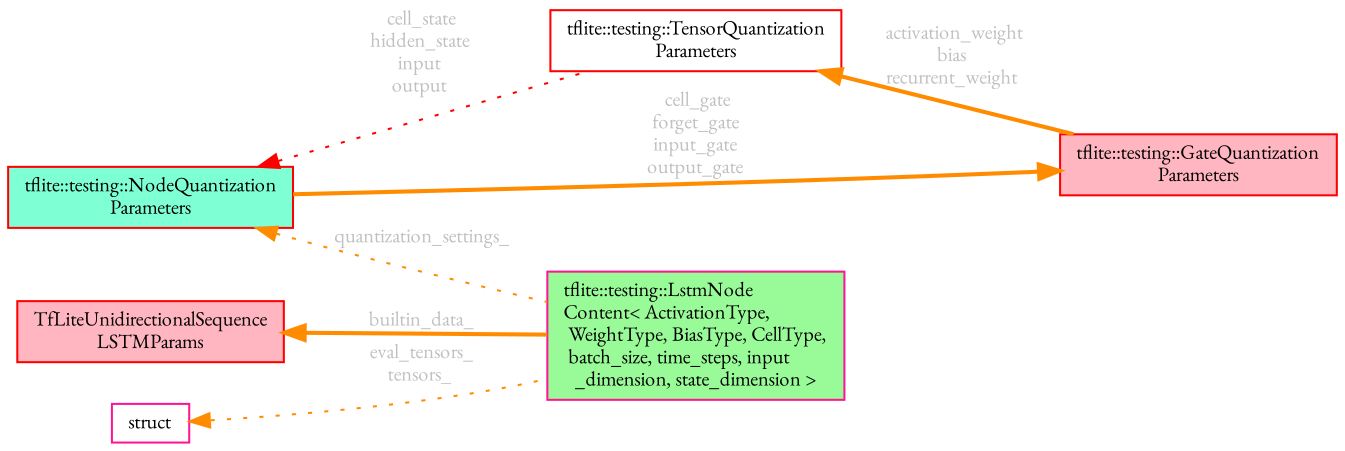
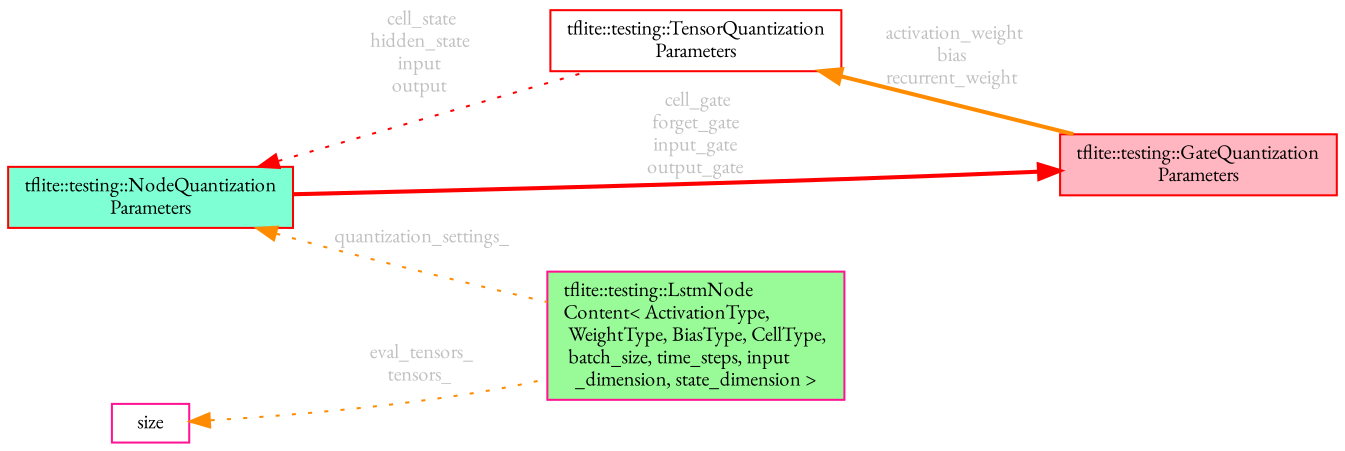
(666, 185) -> (666, 185)
(151, 332) -> none
(151, 423) -> (151, 423)
